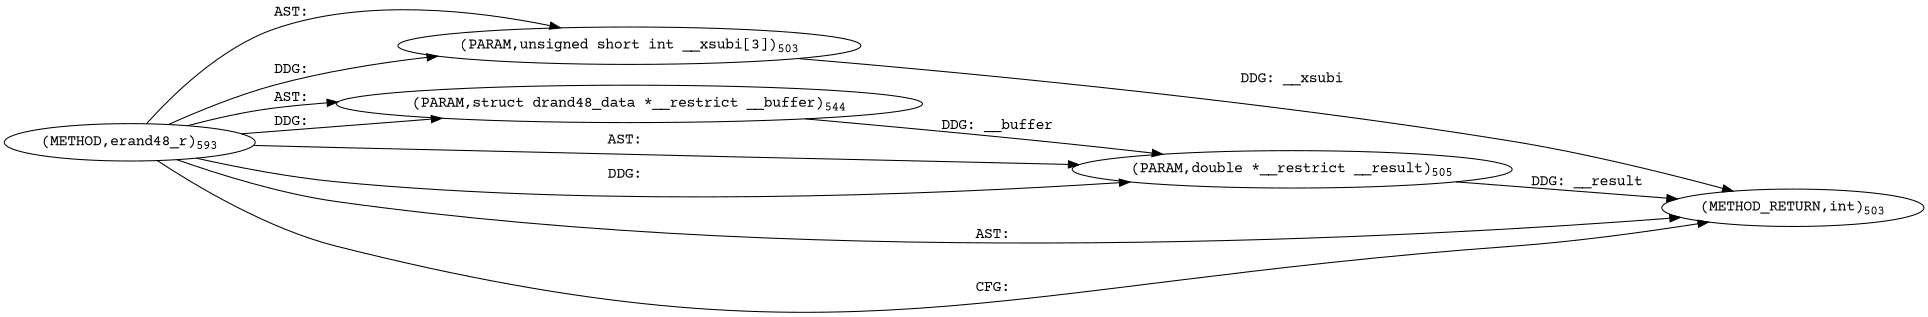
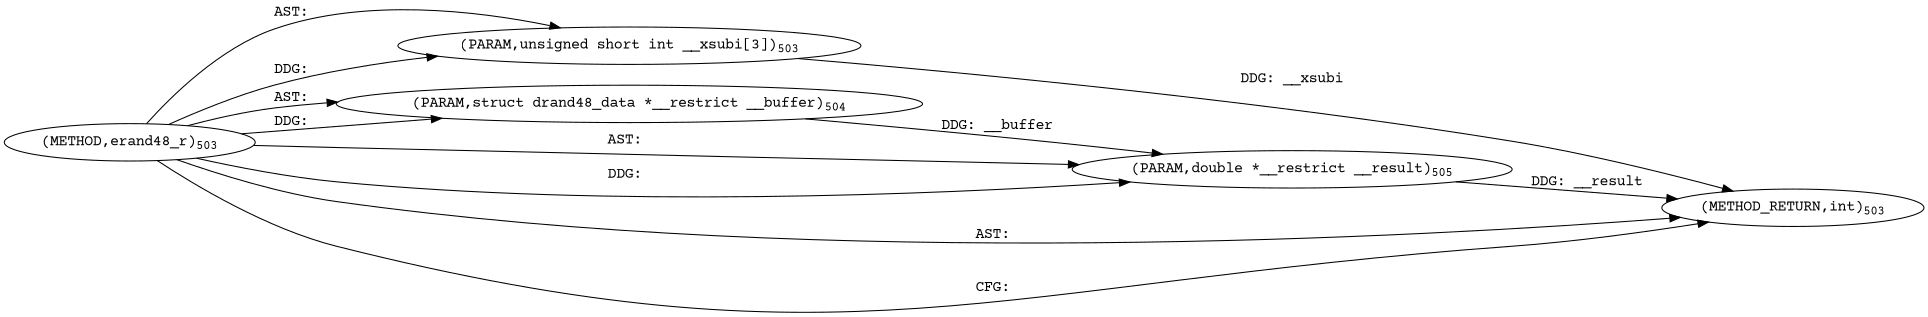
(836, 102) -> (836, 102)
(207, 141) -> (207, 141)
